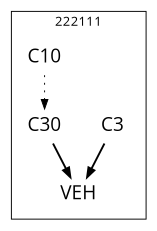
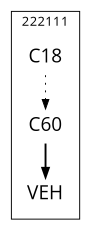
(45, 58) -> (46, 58)
(45, 126) -> (46, 126)
(113, 126) -> none
